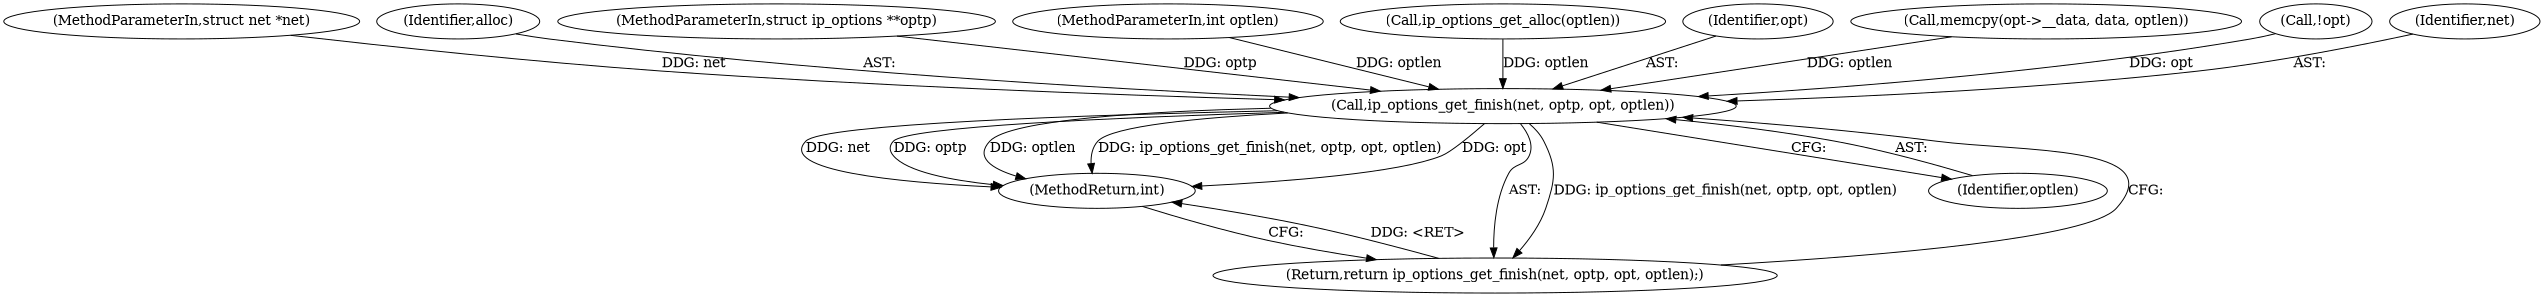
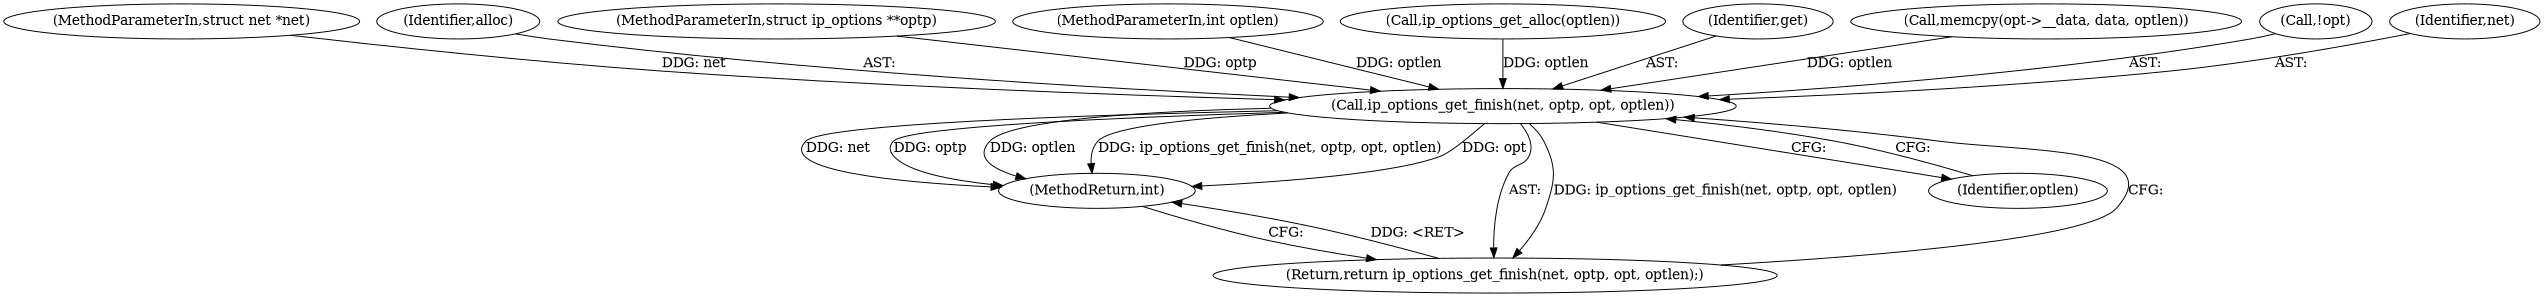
(1758, 21) -> (1758, 21)
(2162, 64) -> (2147, 64)
(1914, 148) -> (1915, 148)
